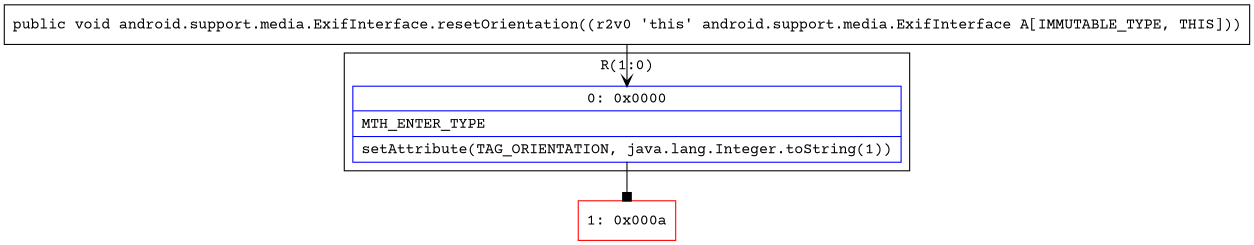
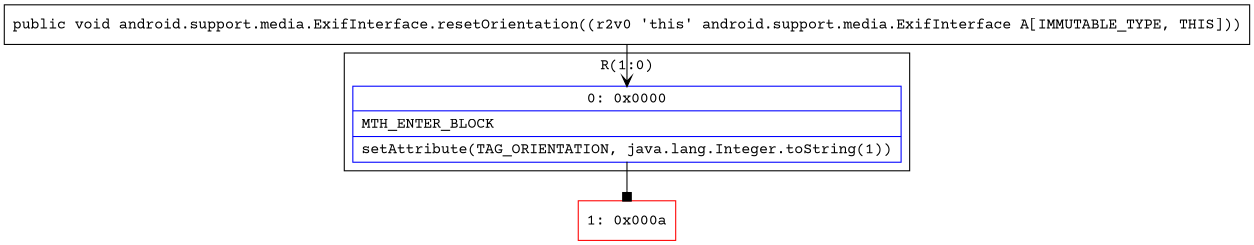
(424, 123) -> (428, 123)
